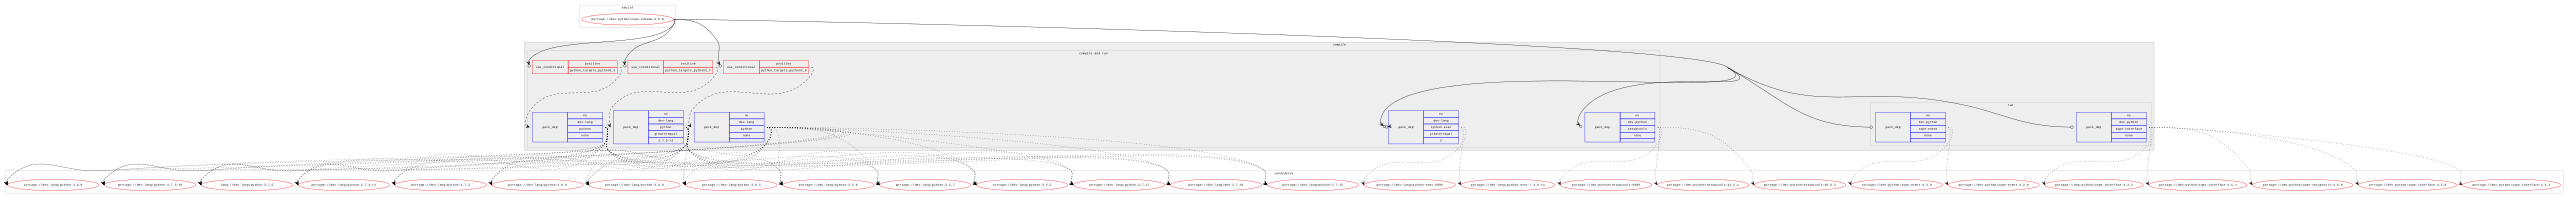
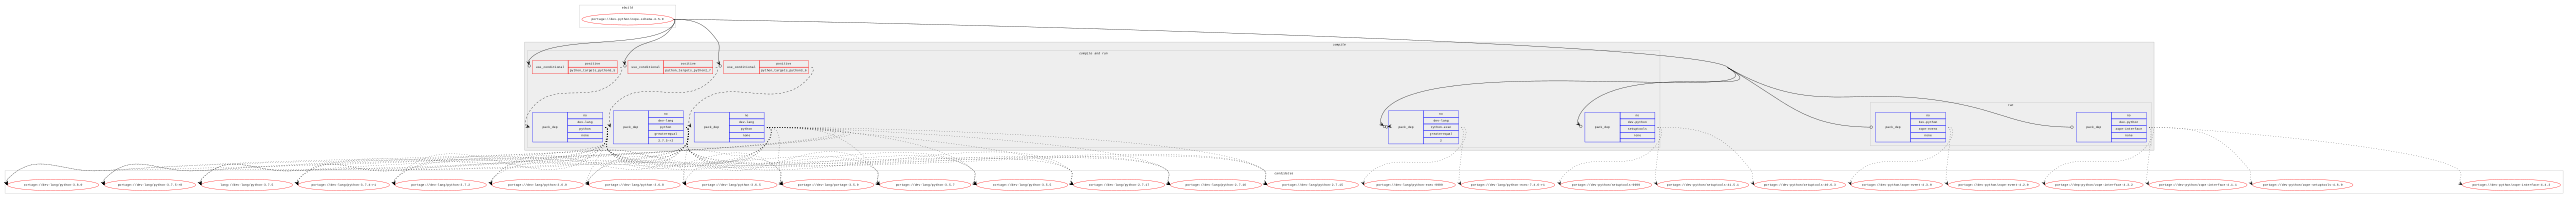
(828, 185) -> (828, 185)
(1216, 185) -> (1216, 185)
(2408, 185) -> none
